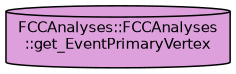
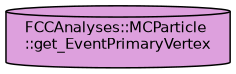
(118, 37) -> (118, 37)
